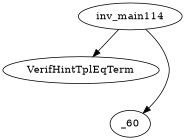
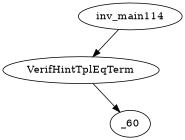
(169, 68) -> (104, 95)
